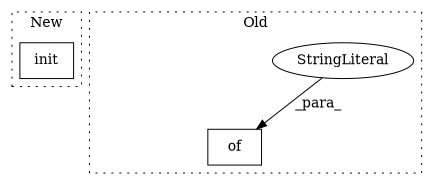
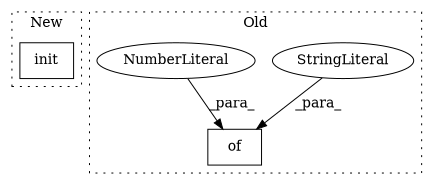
none -> (176, 61)
